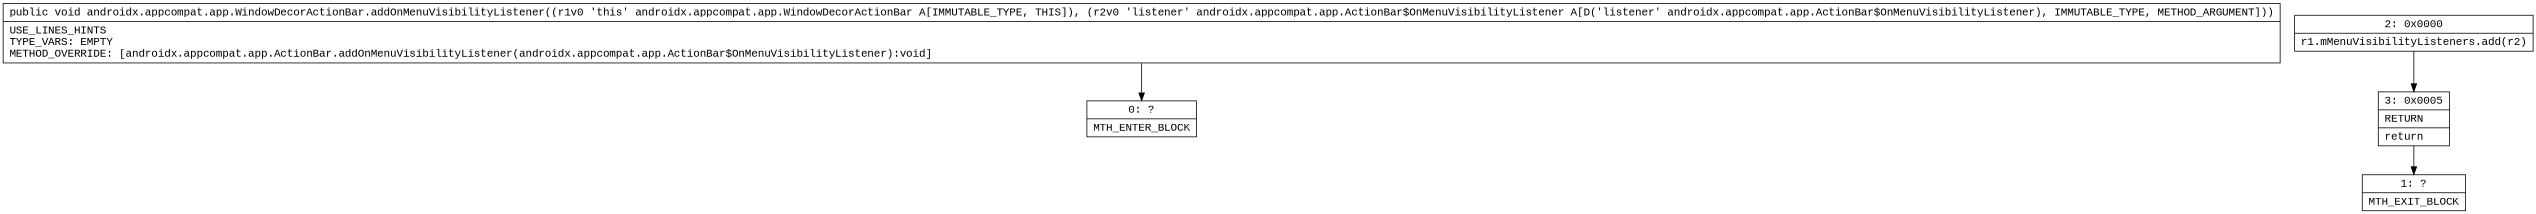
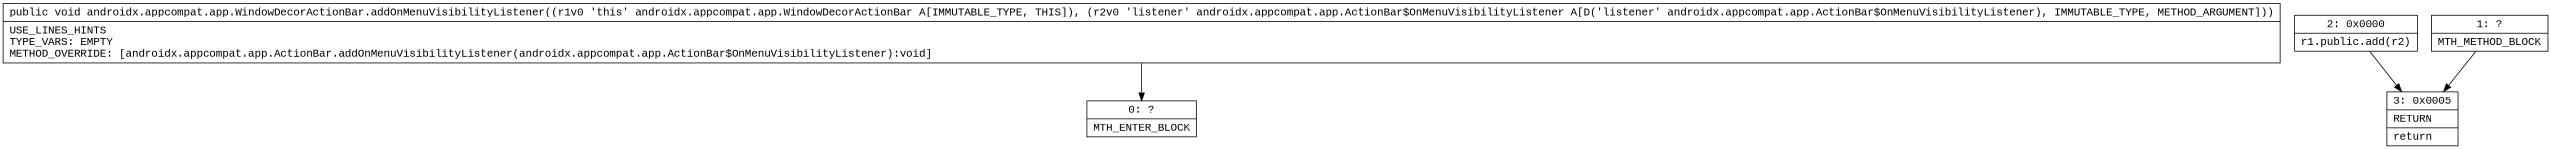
(2414, 42) -> (2356, 42)
(2414, 156) -> (2462, 68)
(2414, 201) -> (2490, 42)
